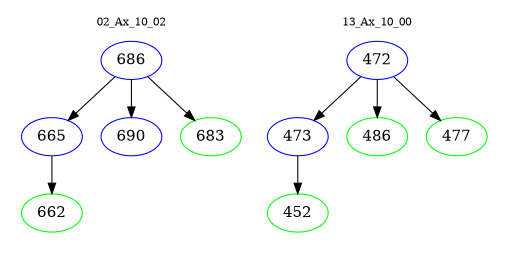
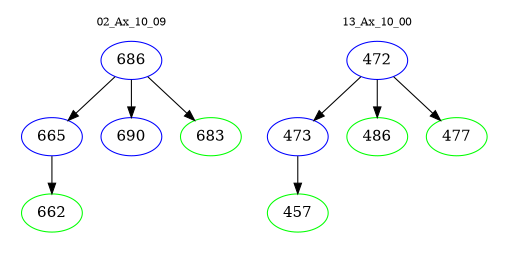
(131, 23) -> (131, 23)
(298, 213) -> (298, 213)
